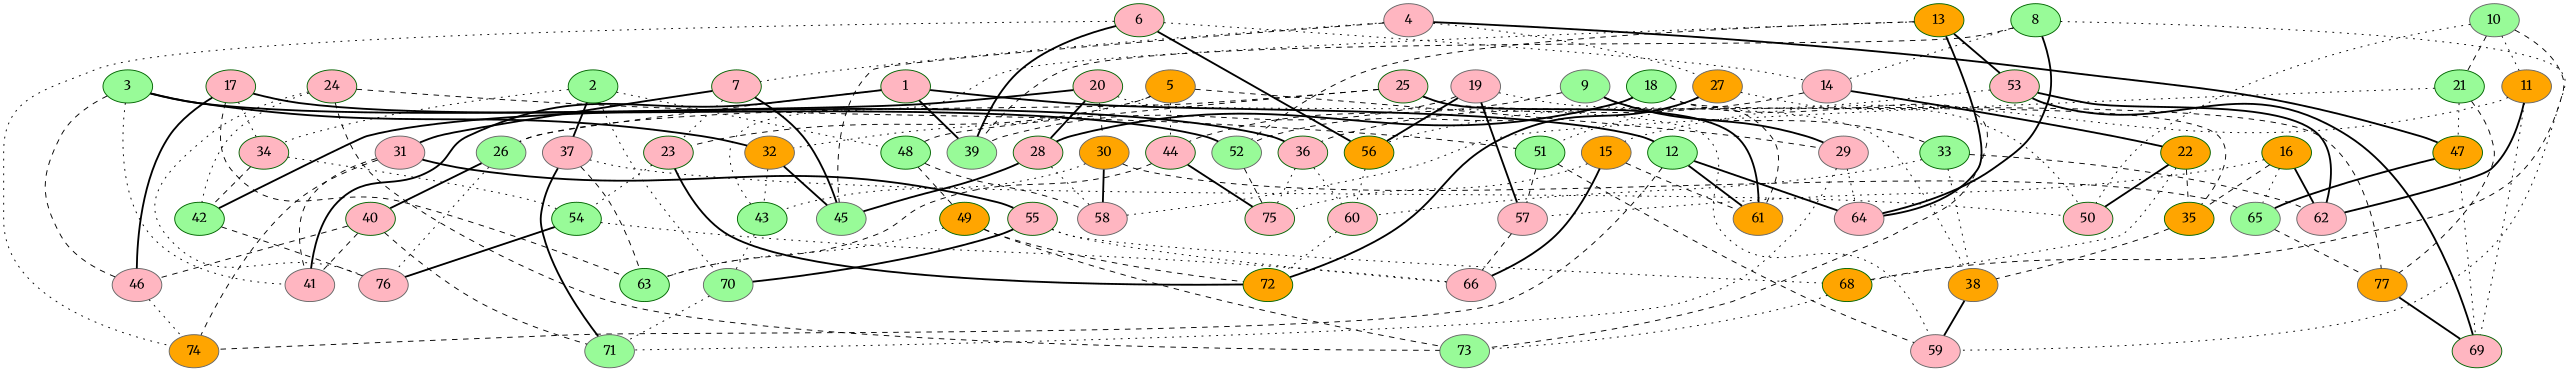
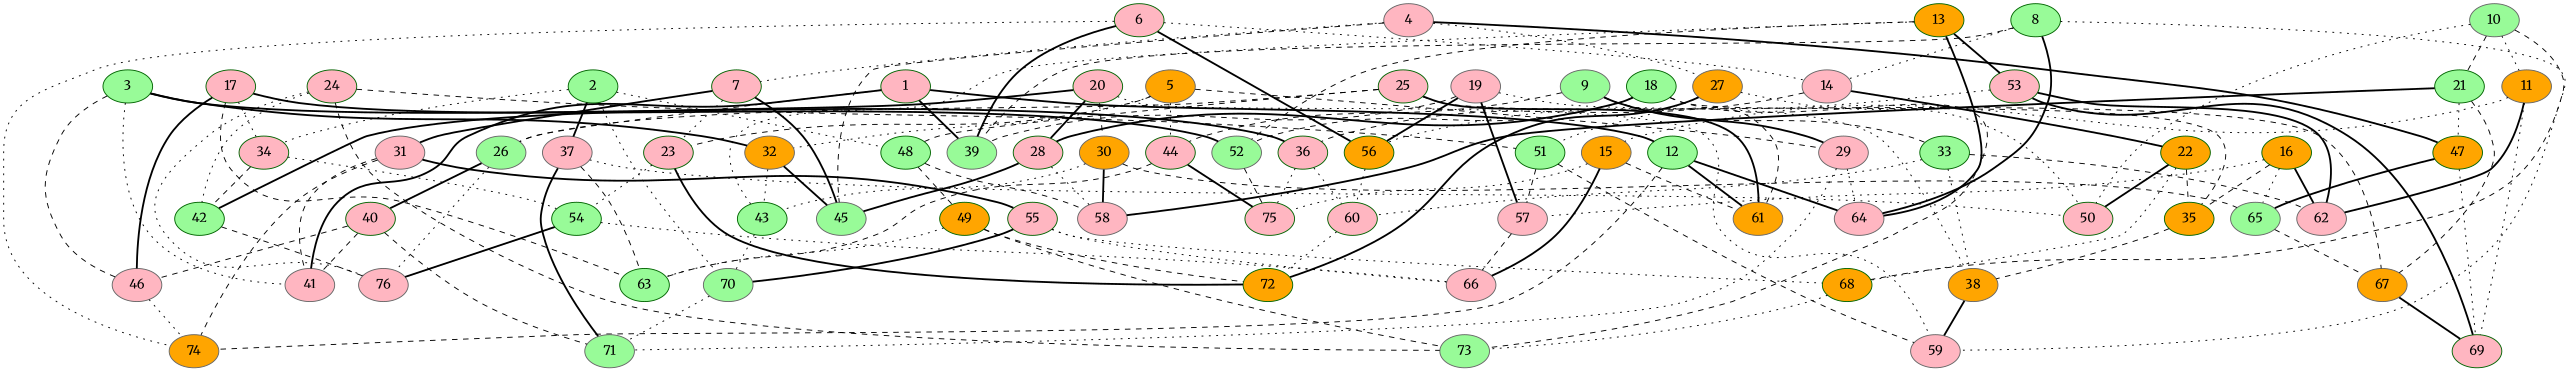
(1546, 132) -> (1546, 132)
(2382, 285) -> (2382, 285)
